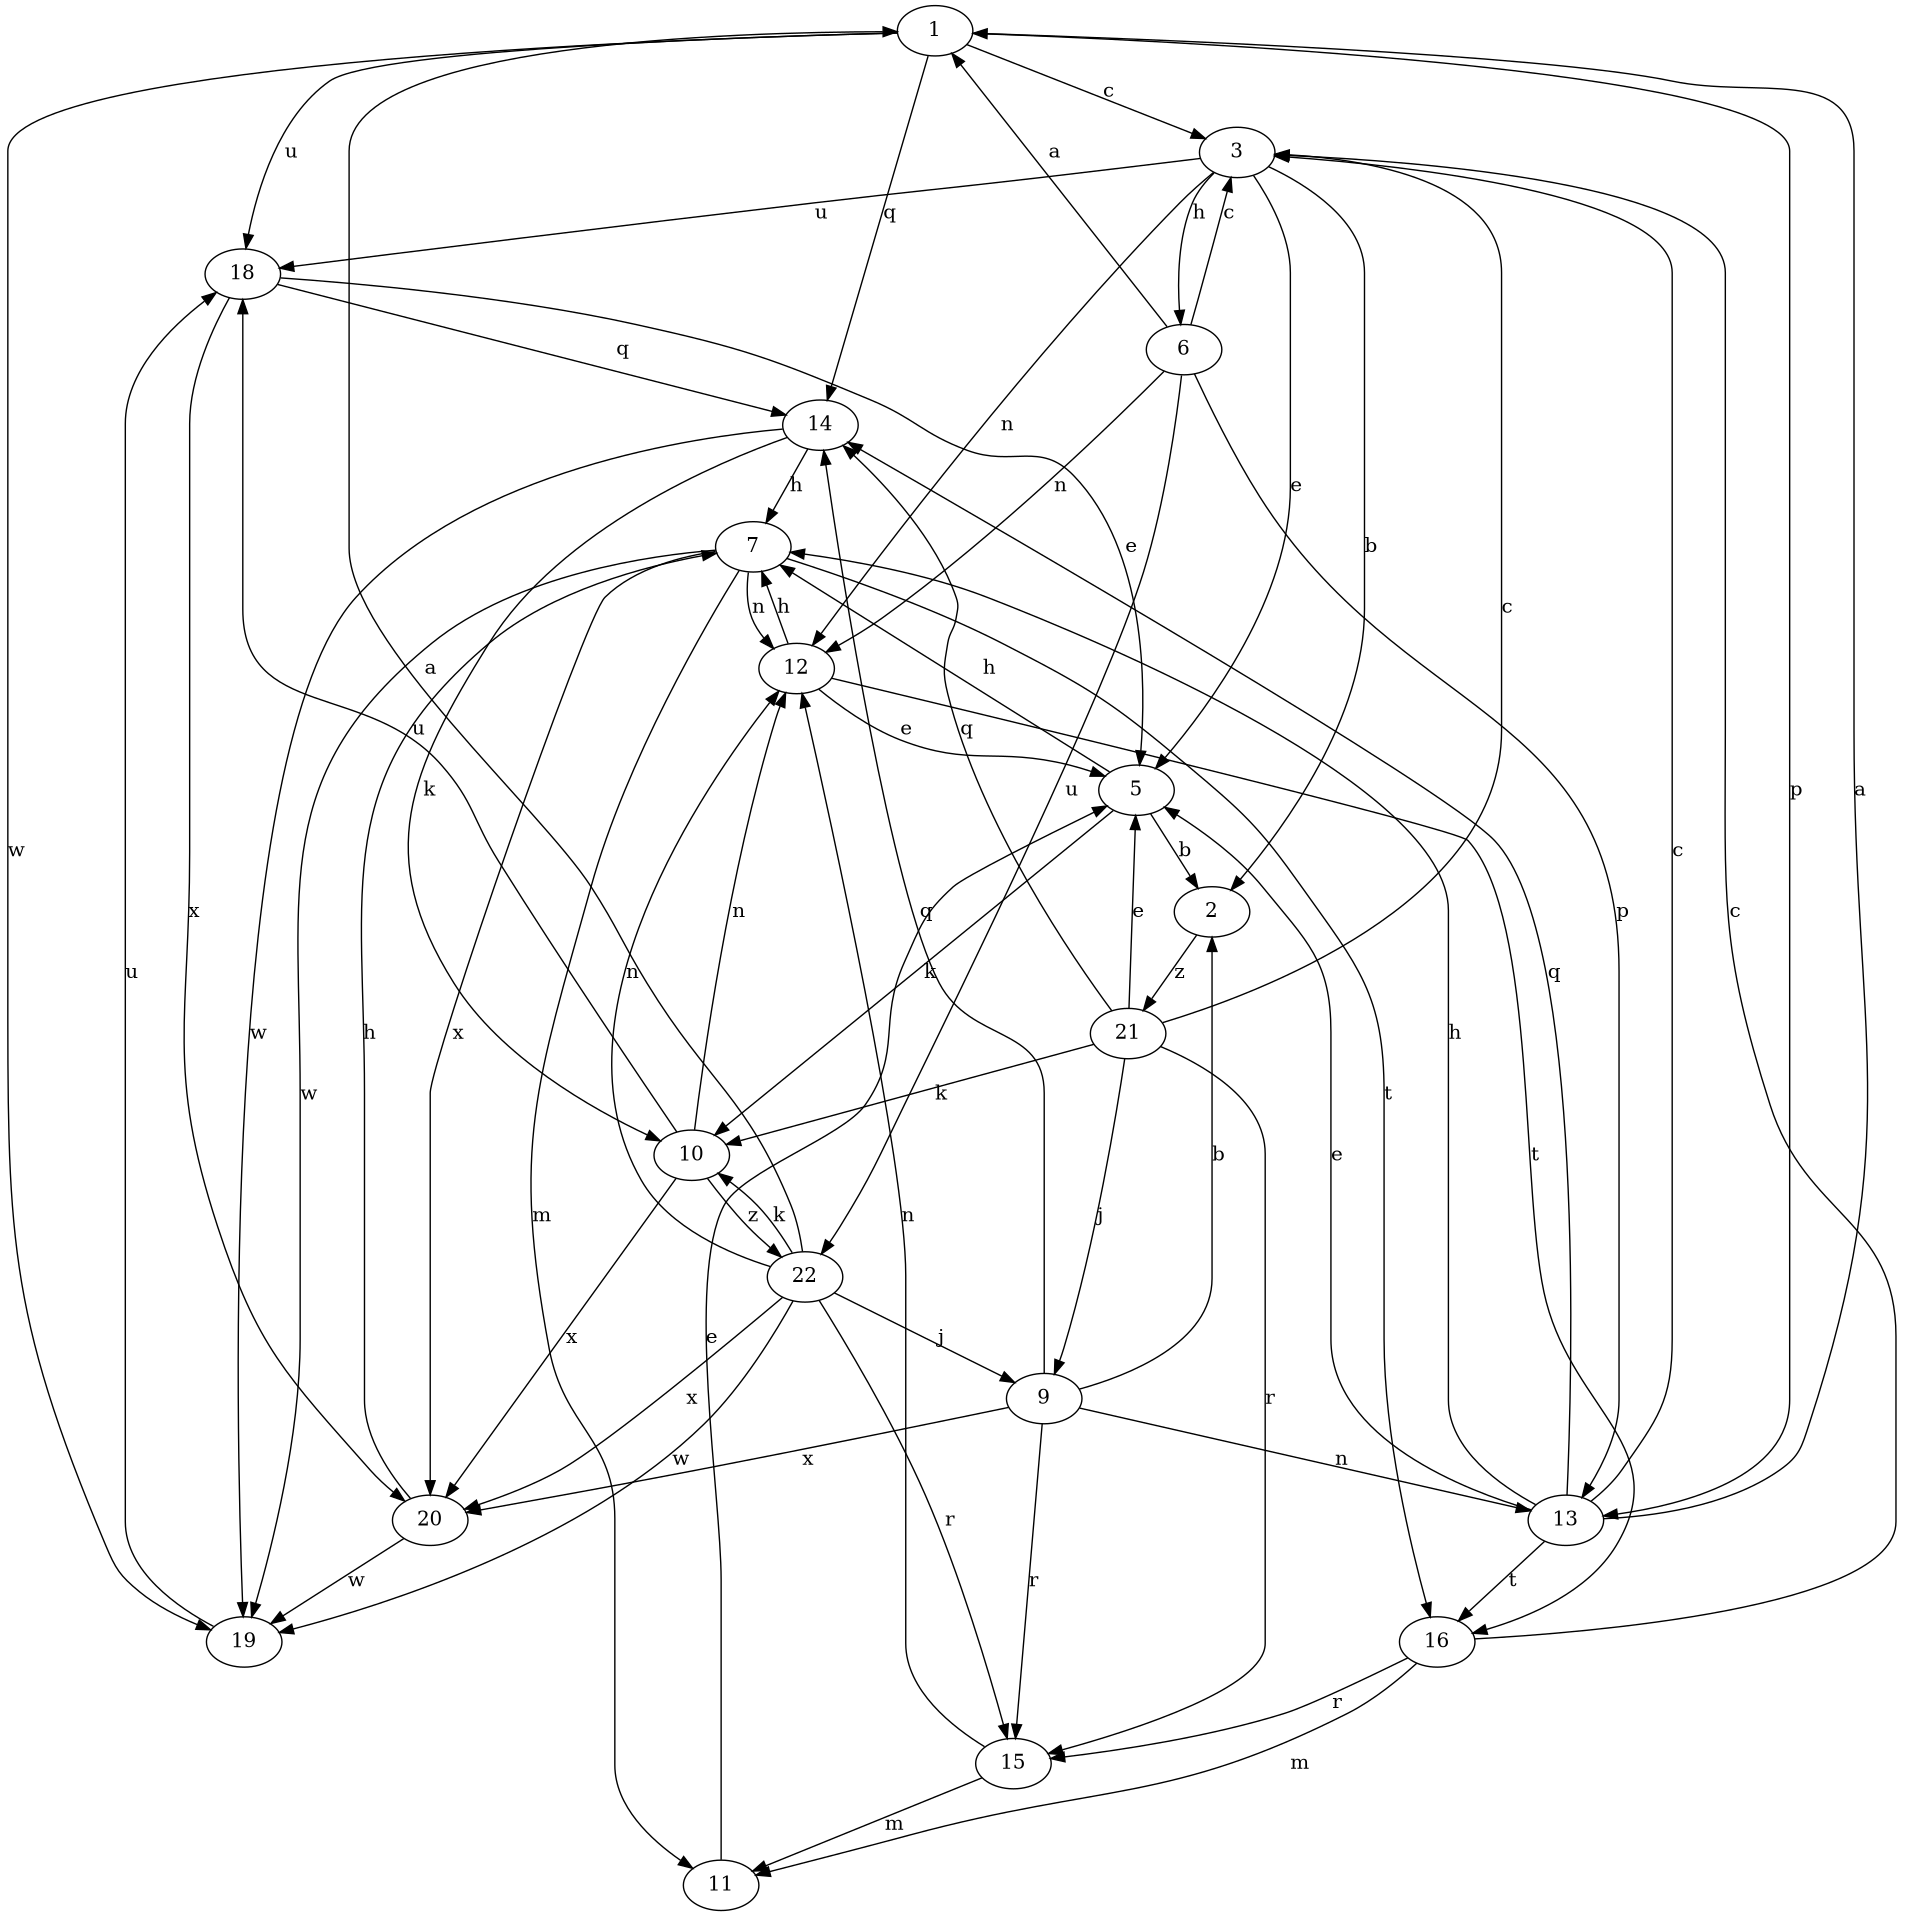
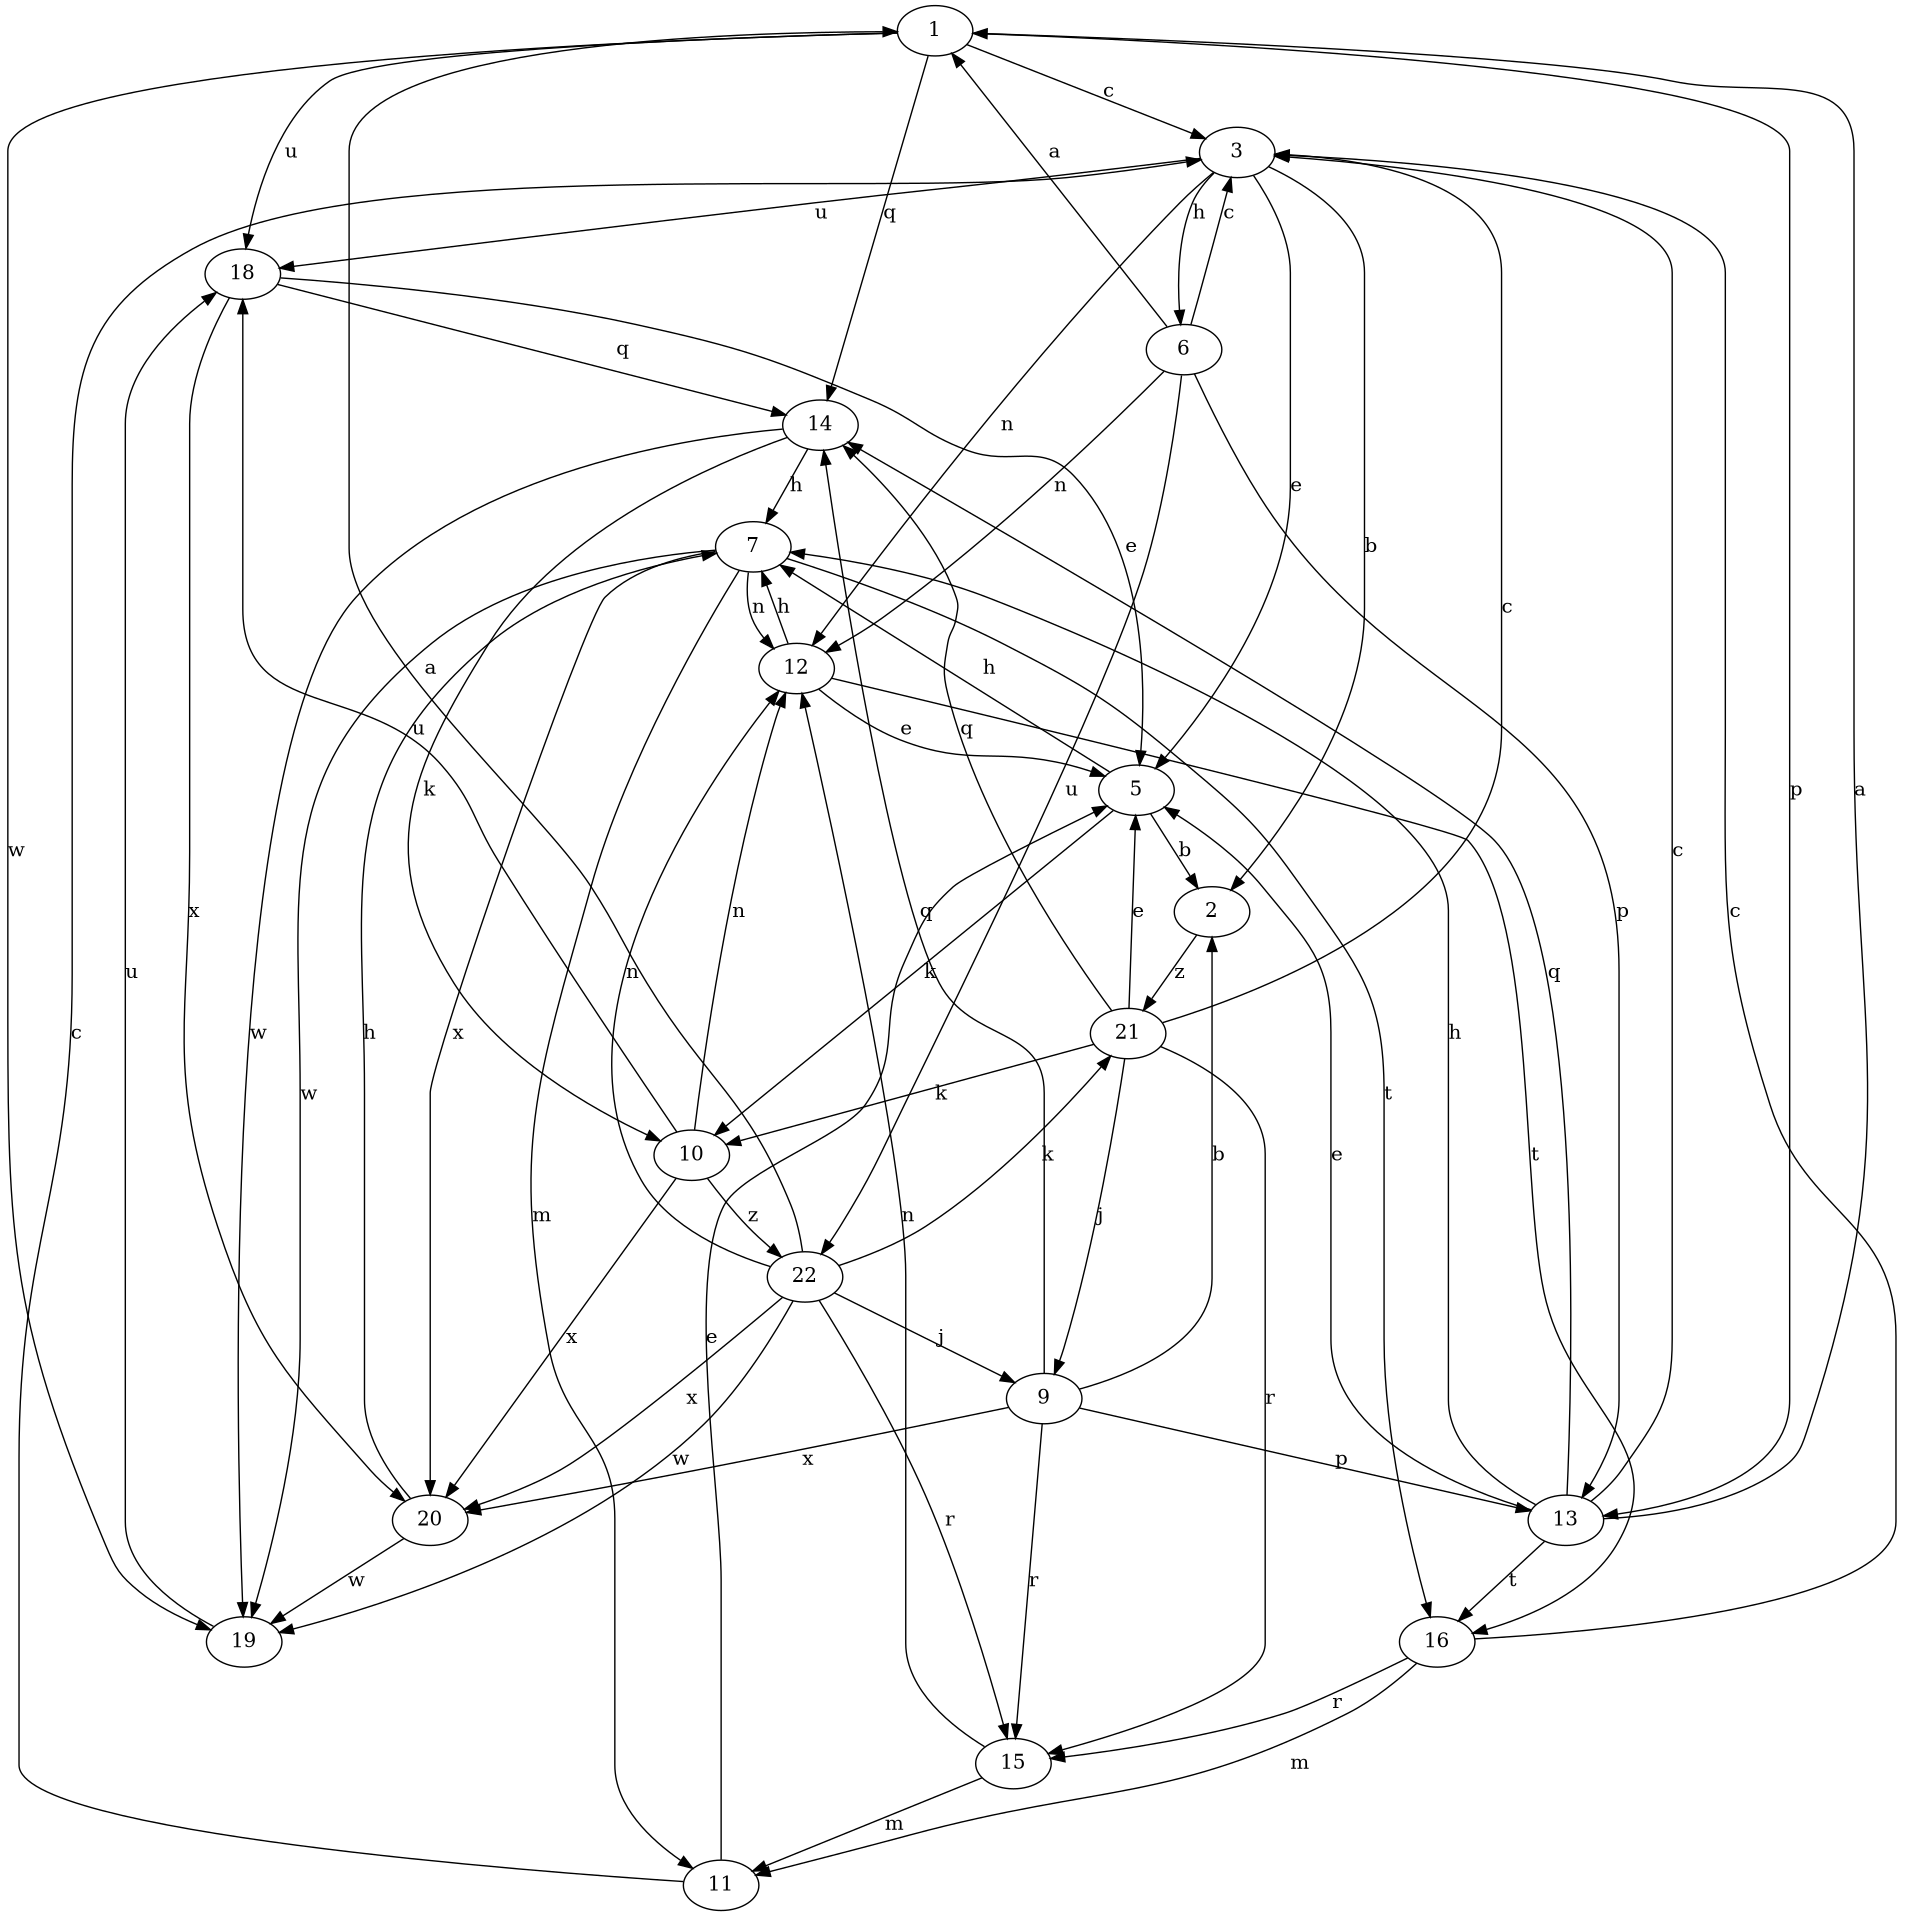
none -> (72, 826)
(765, 1214) -> (983, 1184)
(1342, 1459) -> (1342, 1459)
